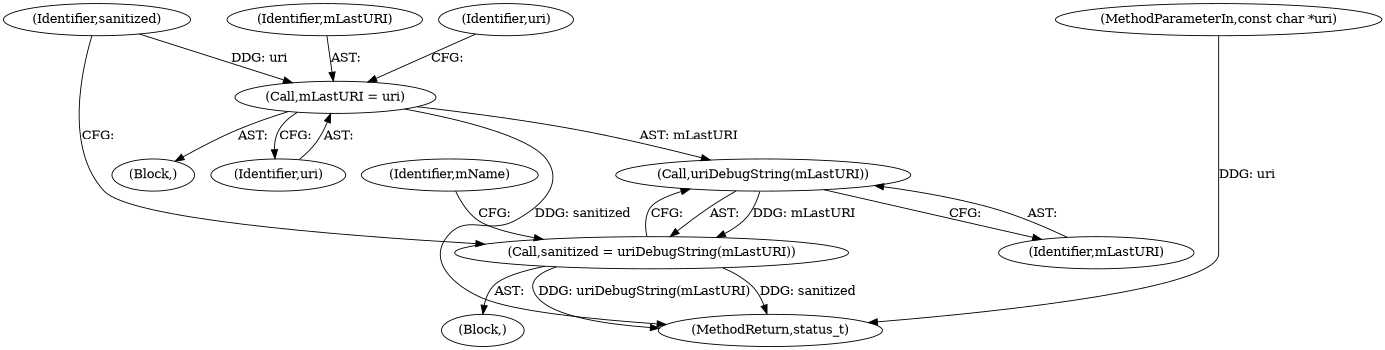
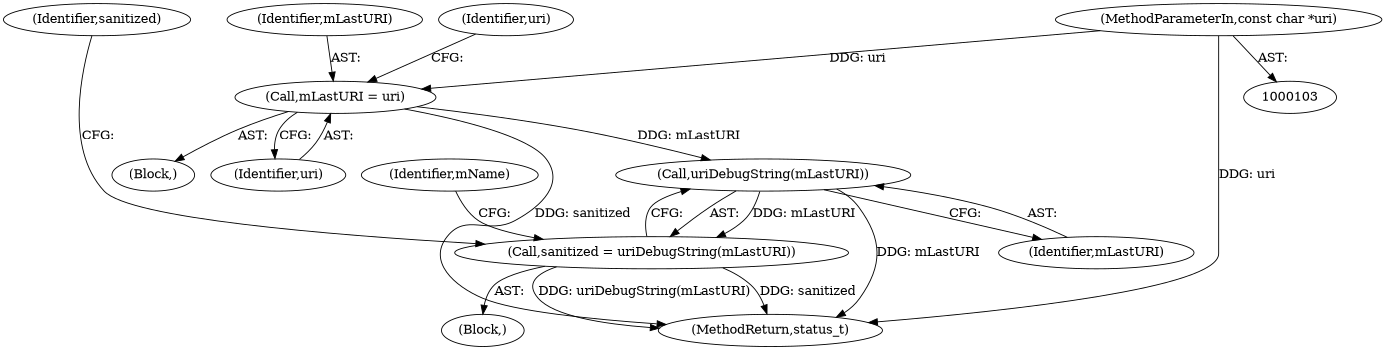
(212, 57) -> (766, 59)
none -> (1290, 97)
(689, 136) -> (689, 136)
none -> (877, 249)
